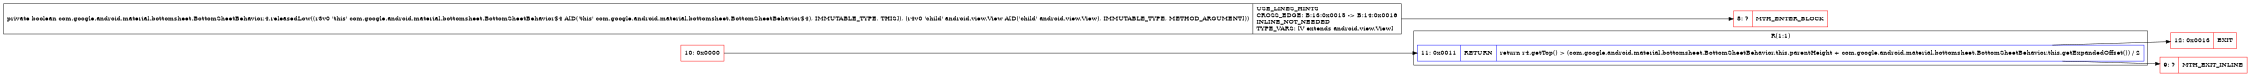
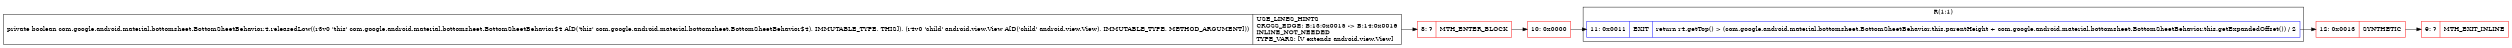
none -> (1517, 29)
(2225, 40) -> (2382, 29)
(1478, 53) -> (1641, 29)
(2109, 62) -> (2411, 29)
